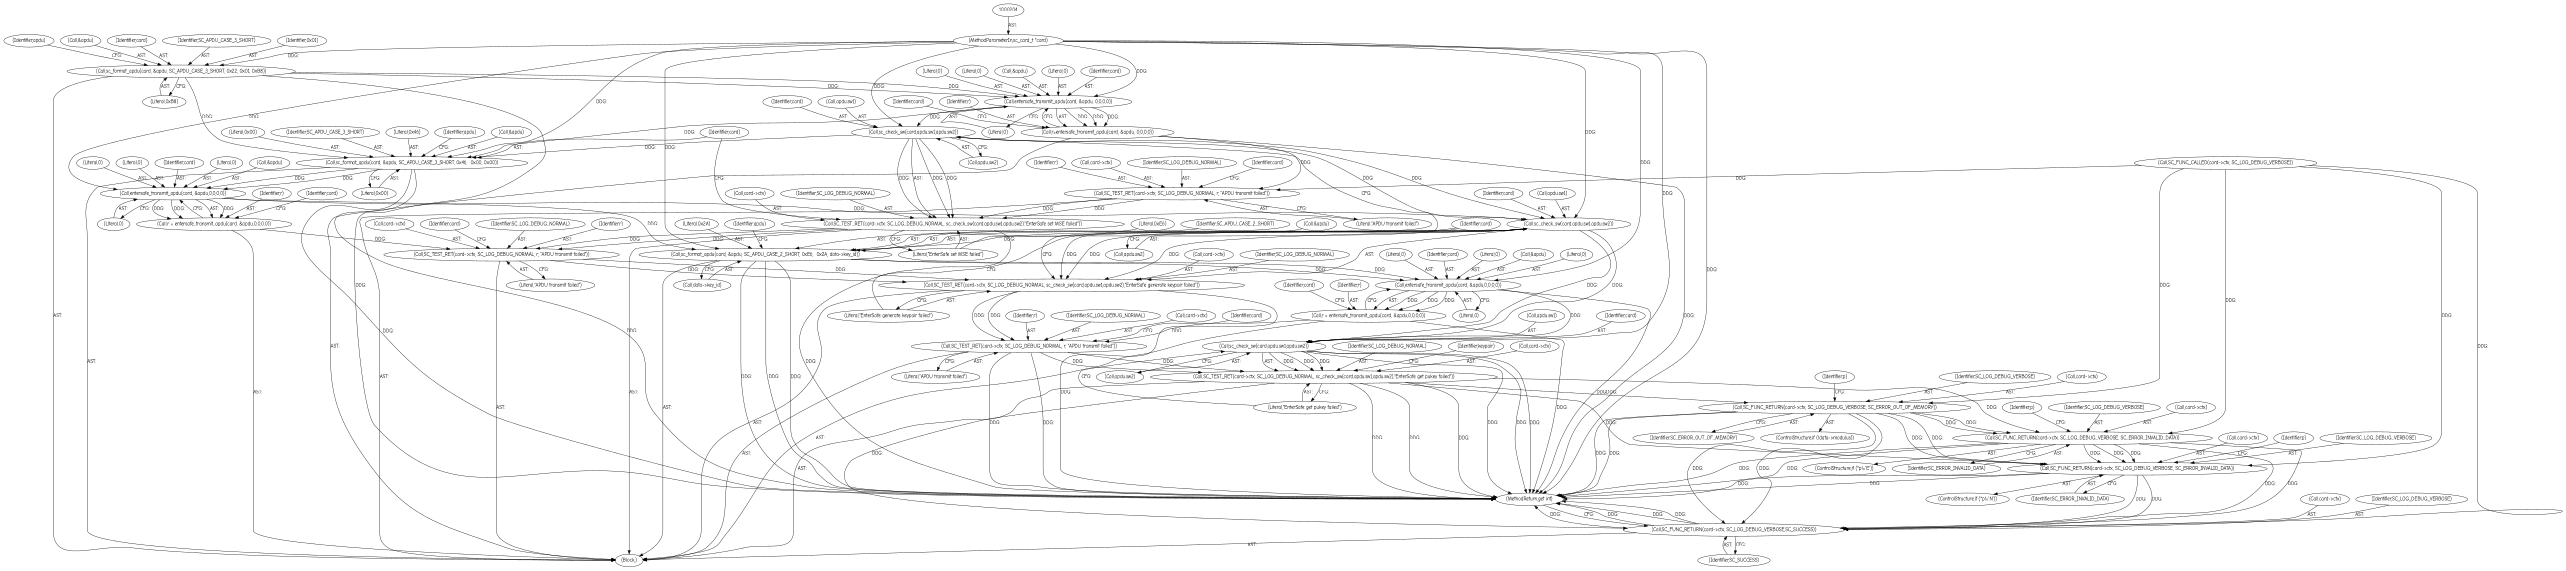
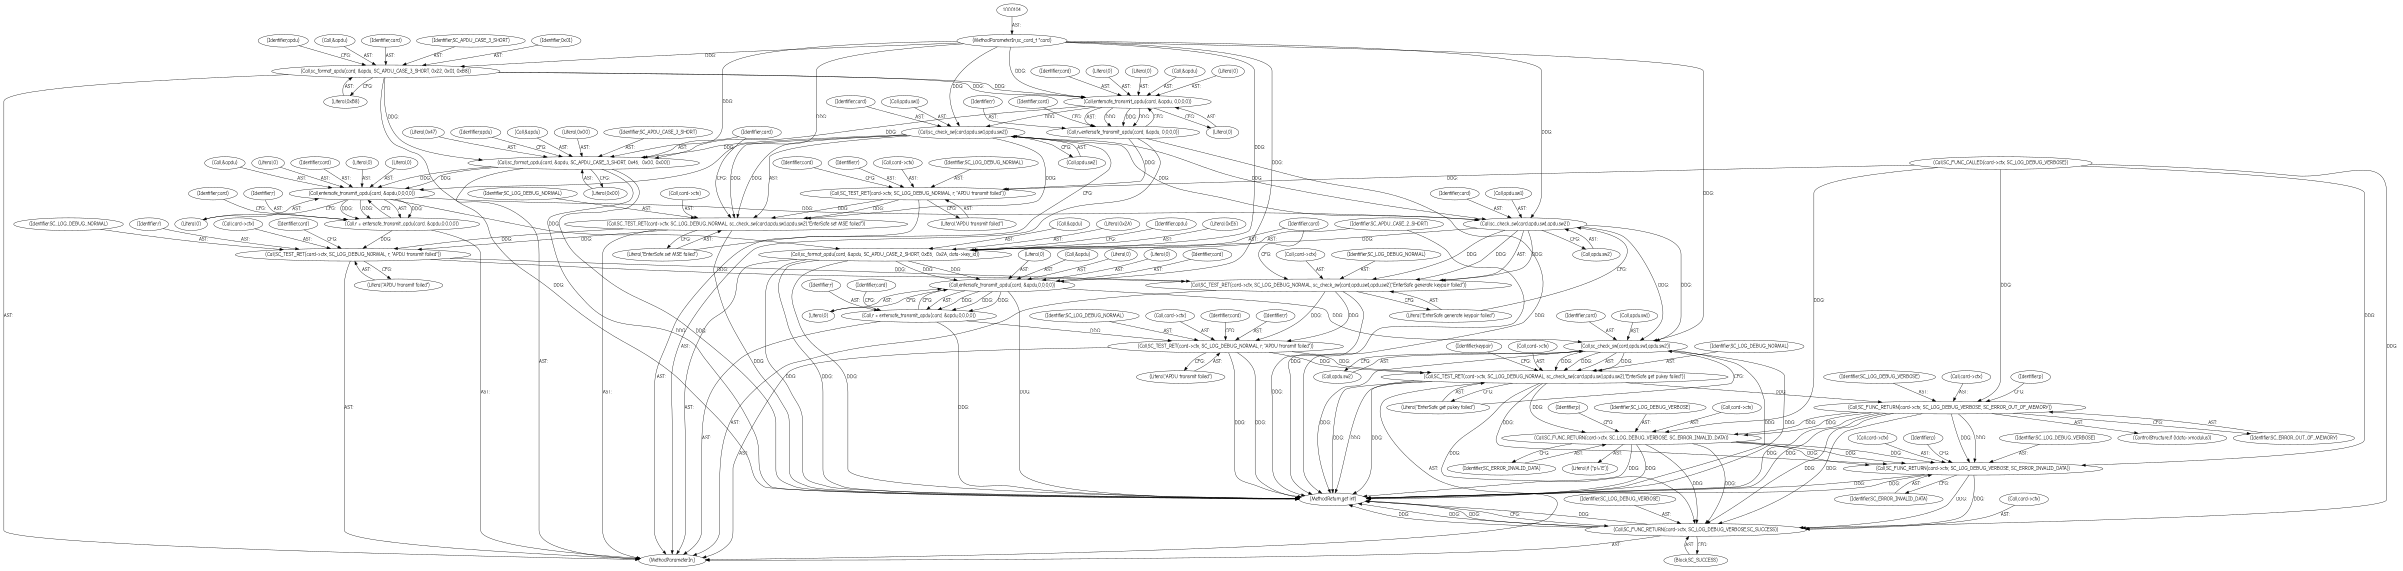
(1008, 10) -> (1012, 10)
(1607, 52) -> (1411, 327)
(407, 132) -> (423, 132)
(702, 285) -> none
(1844, 469) -> (1590, 469)
(1968, 499) -> none
(629, 560) -> (672, 560)
(1734, 560) -> (1696, 560)
